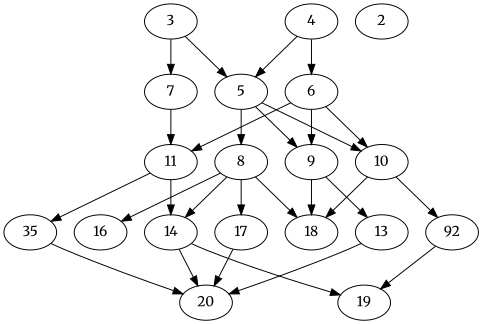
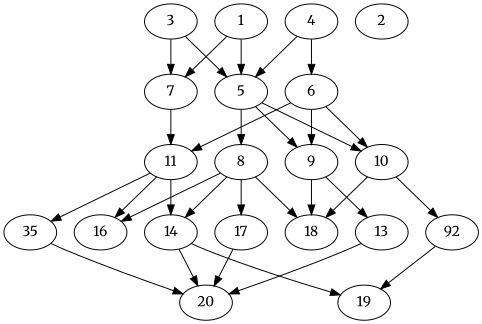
none -> (241, 21)
none -> (139, 194)
